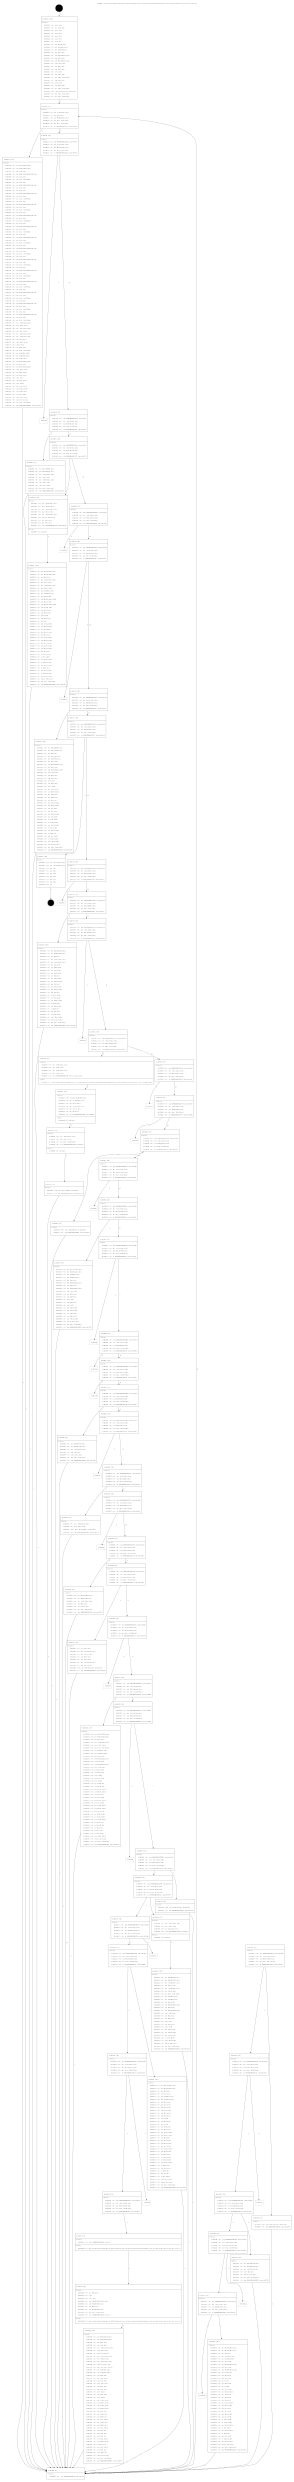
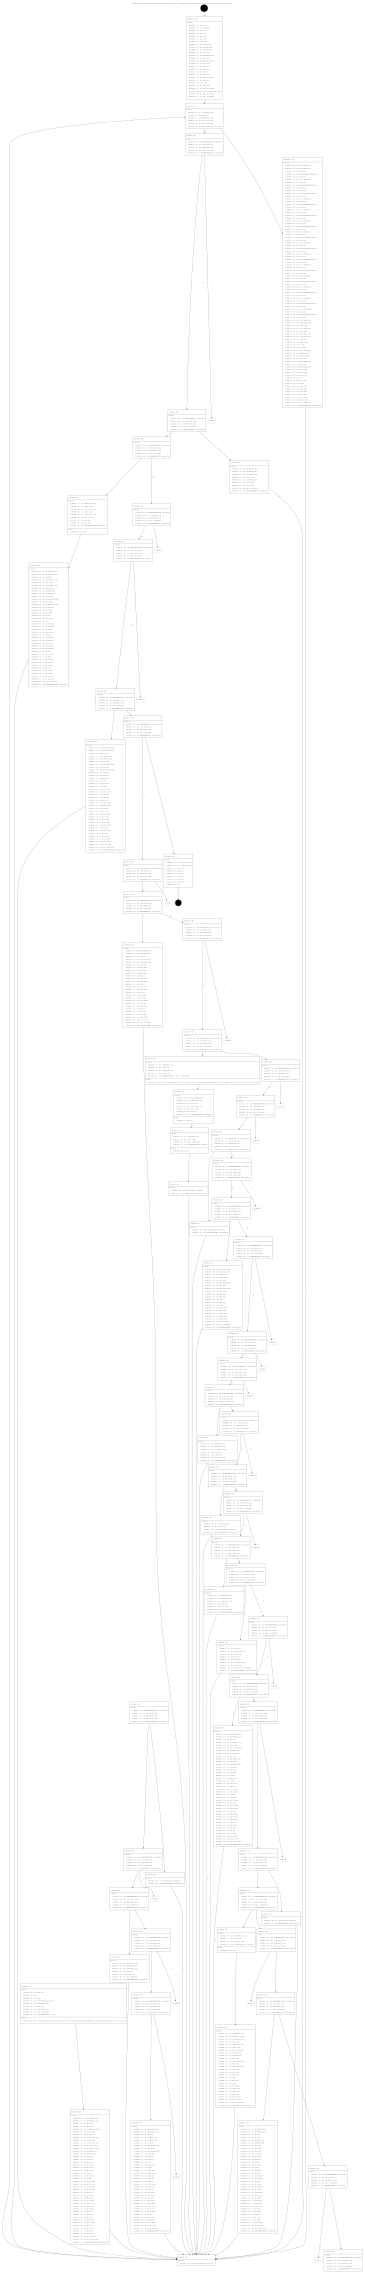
(128, 2242) -> none
